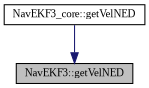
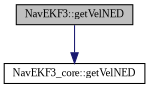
(75, 39) -> (75, 39)
